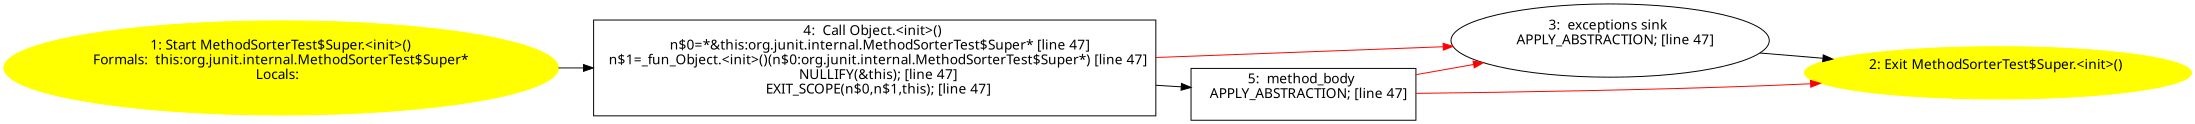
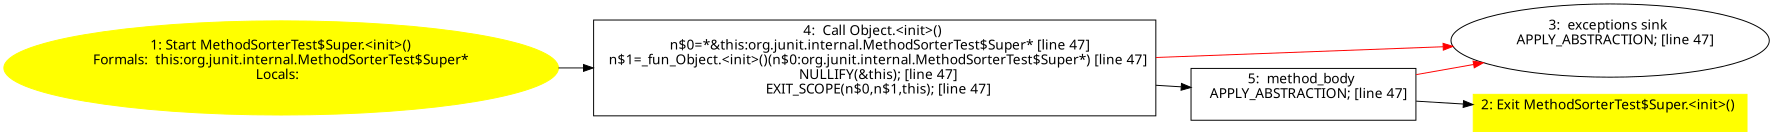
(1791, 56) -> none
(1998, 73) -> (1610, 113)
(1613, 90) -> (1440, 103)
